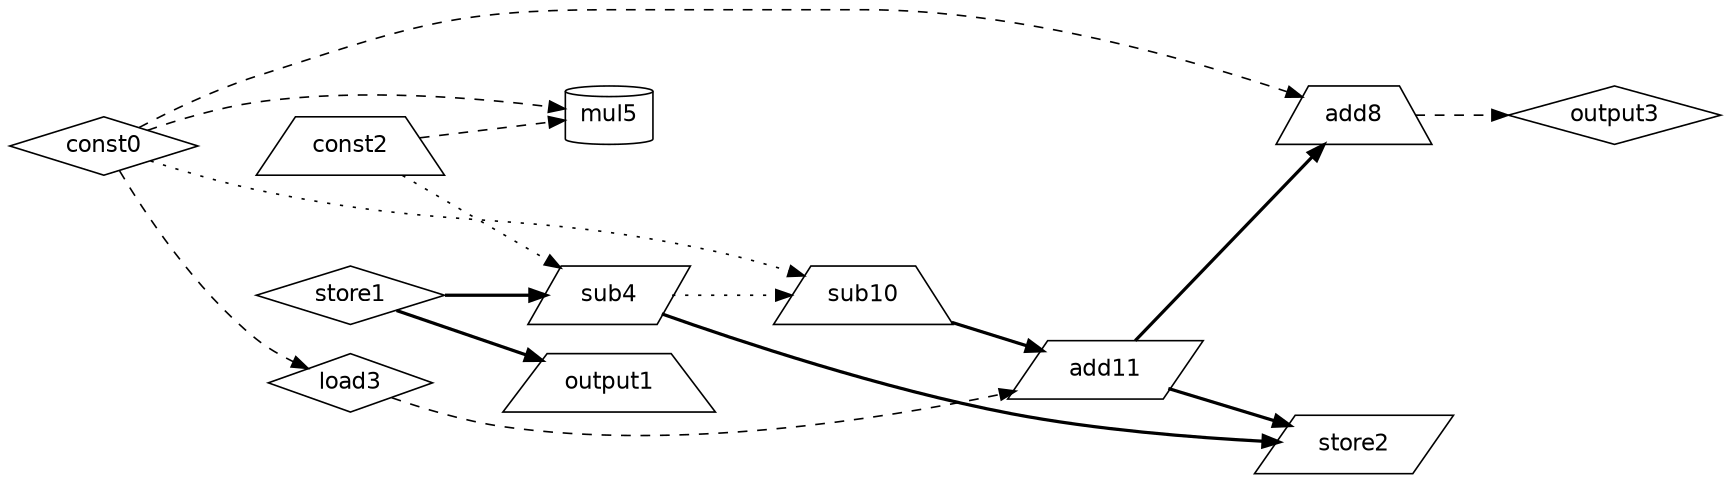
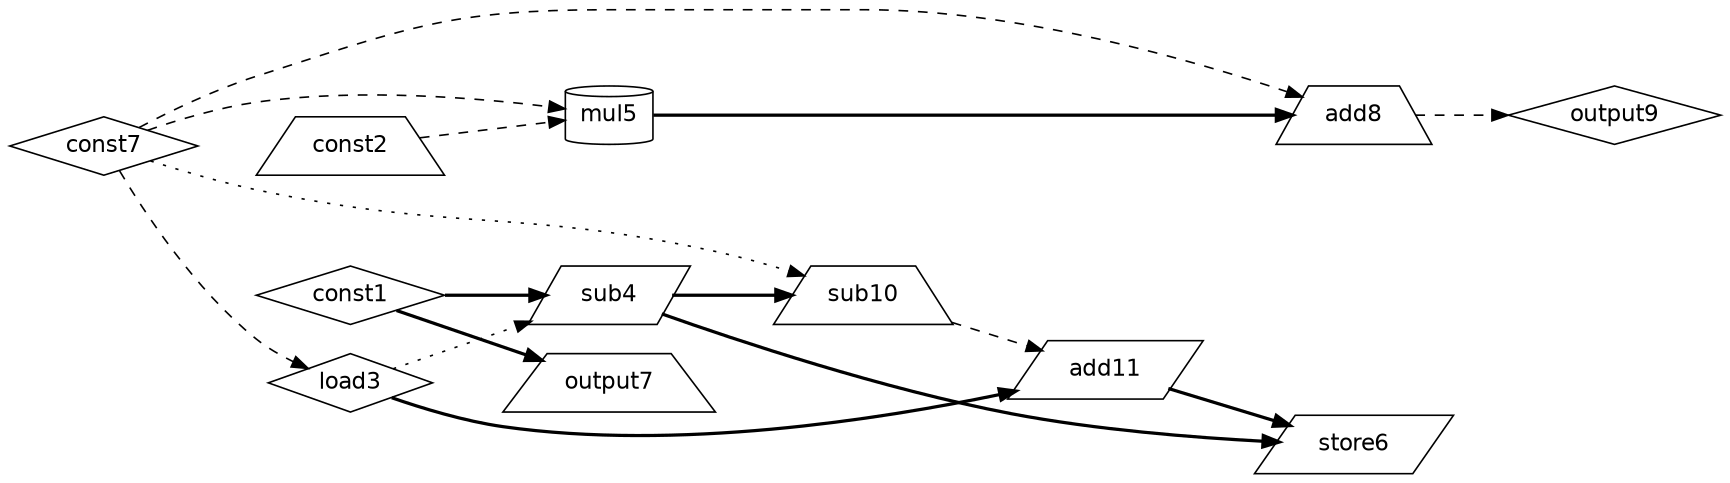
(1615, 115) -> (1615, 115)
(104, 146) -> (104, 146)
(457, 207) -> (454, 348)
(1224, 249) -> (965, 115)
(350, 295) -> (350, 295)
(724, 295) -> (724, 295)
(989, 334) -> (989, 334)
(609, 383) -> (609, 383)
(695, 434) -> (695, 434)
(1354, 444) -> (1354, 444)
